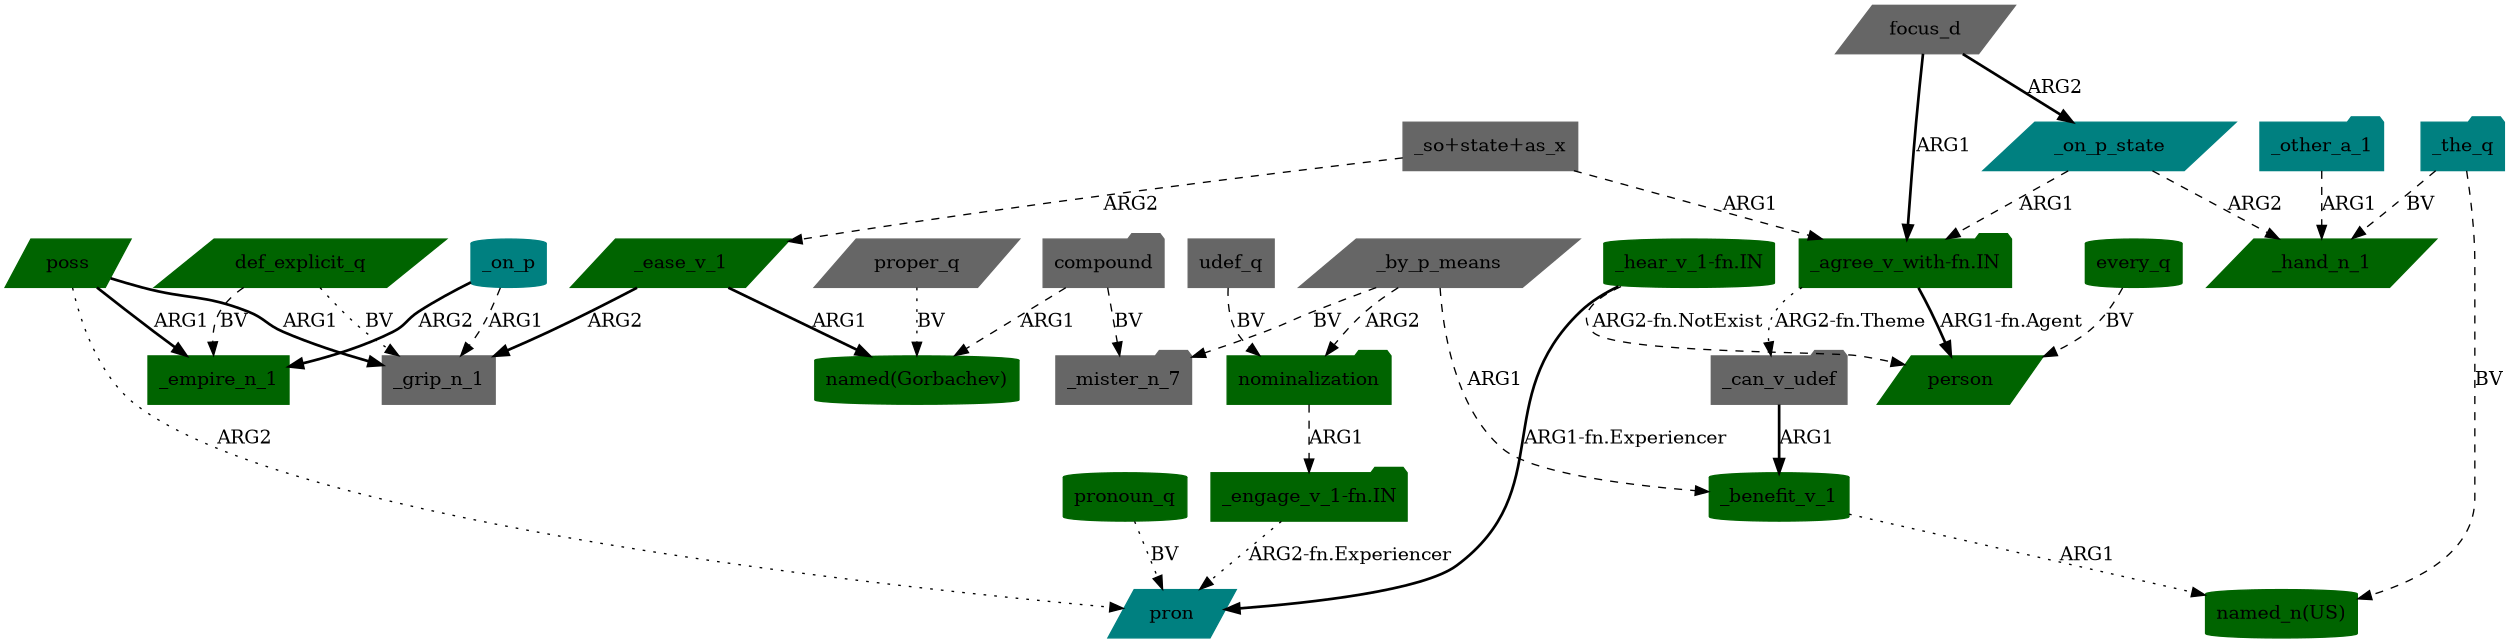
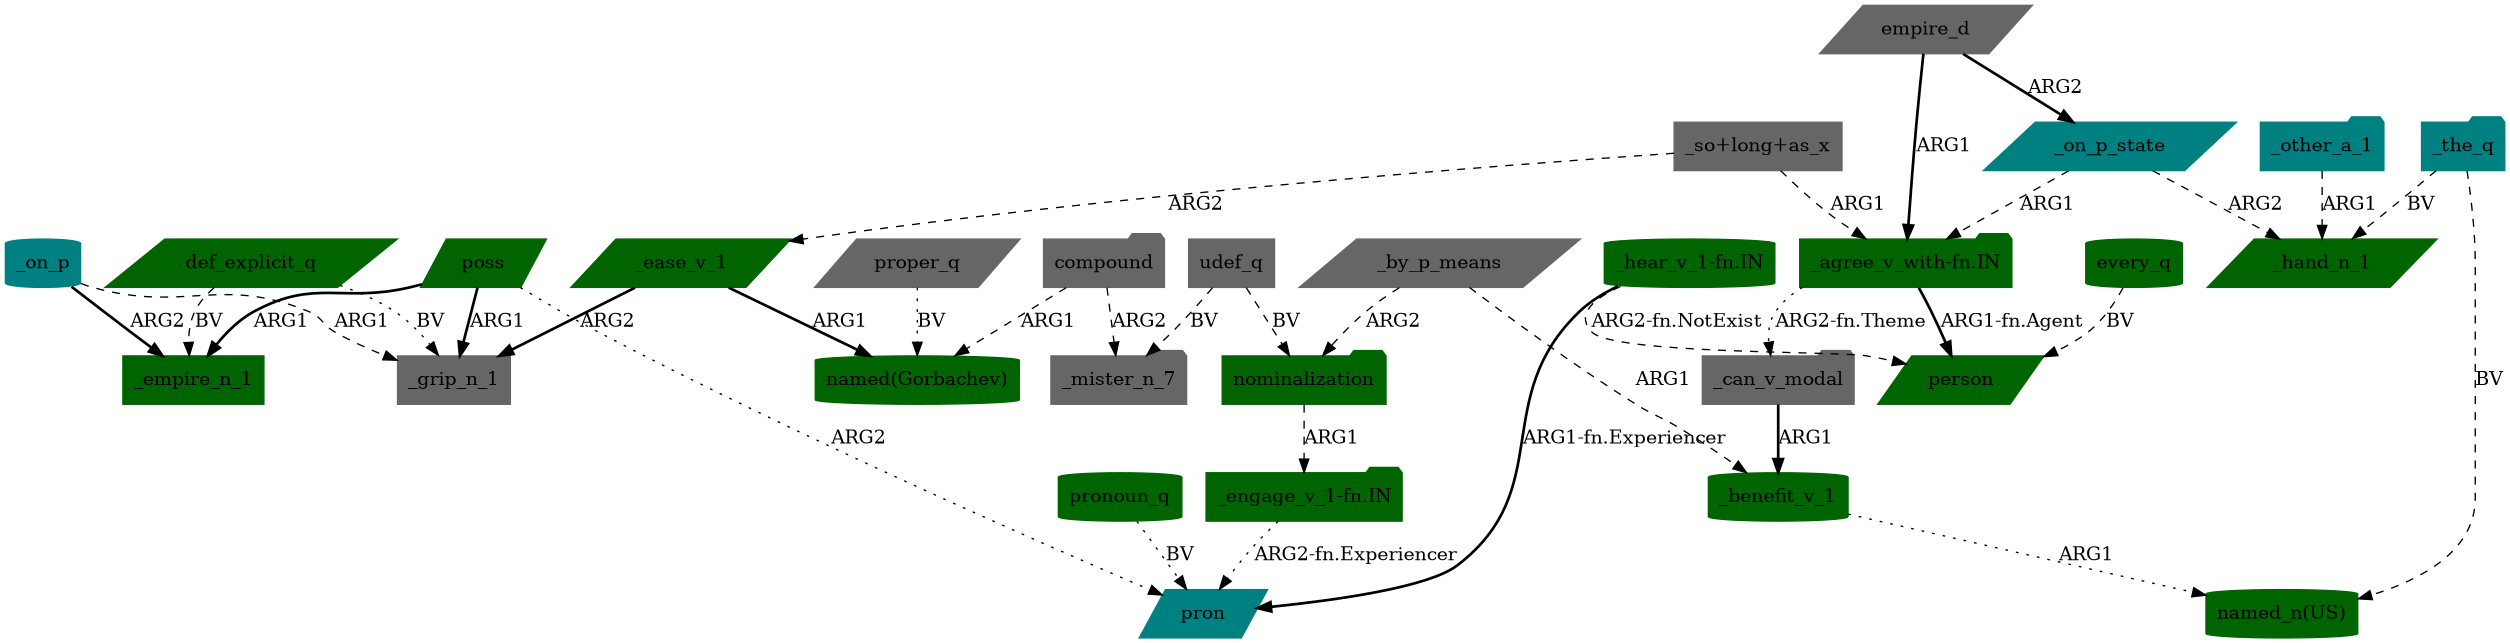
(1926, 30) -> (1926, 30)
(1490, 146) -> (1758, 146)
(1291, 321) -> (1186, 318)
(1128, 322) -> (1140, 322)
(1779, 380) -> (1778, 380)
